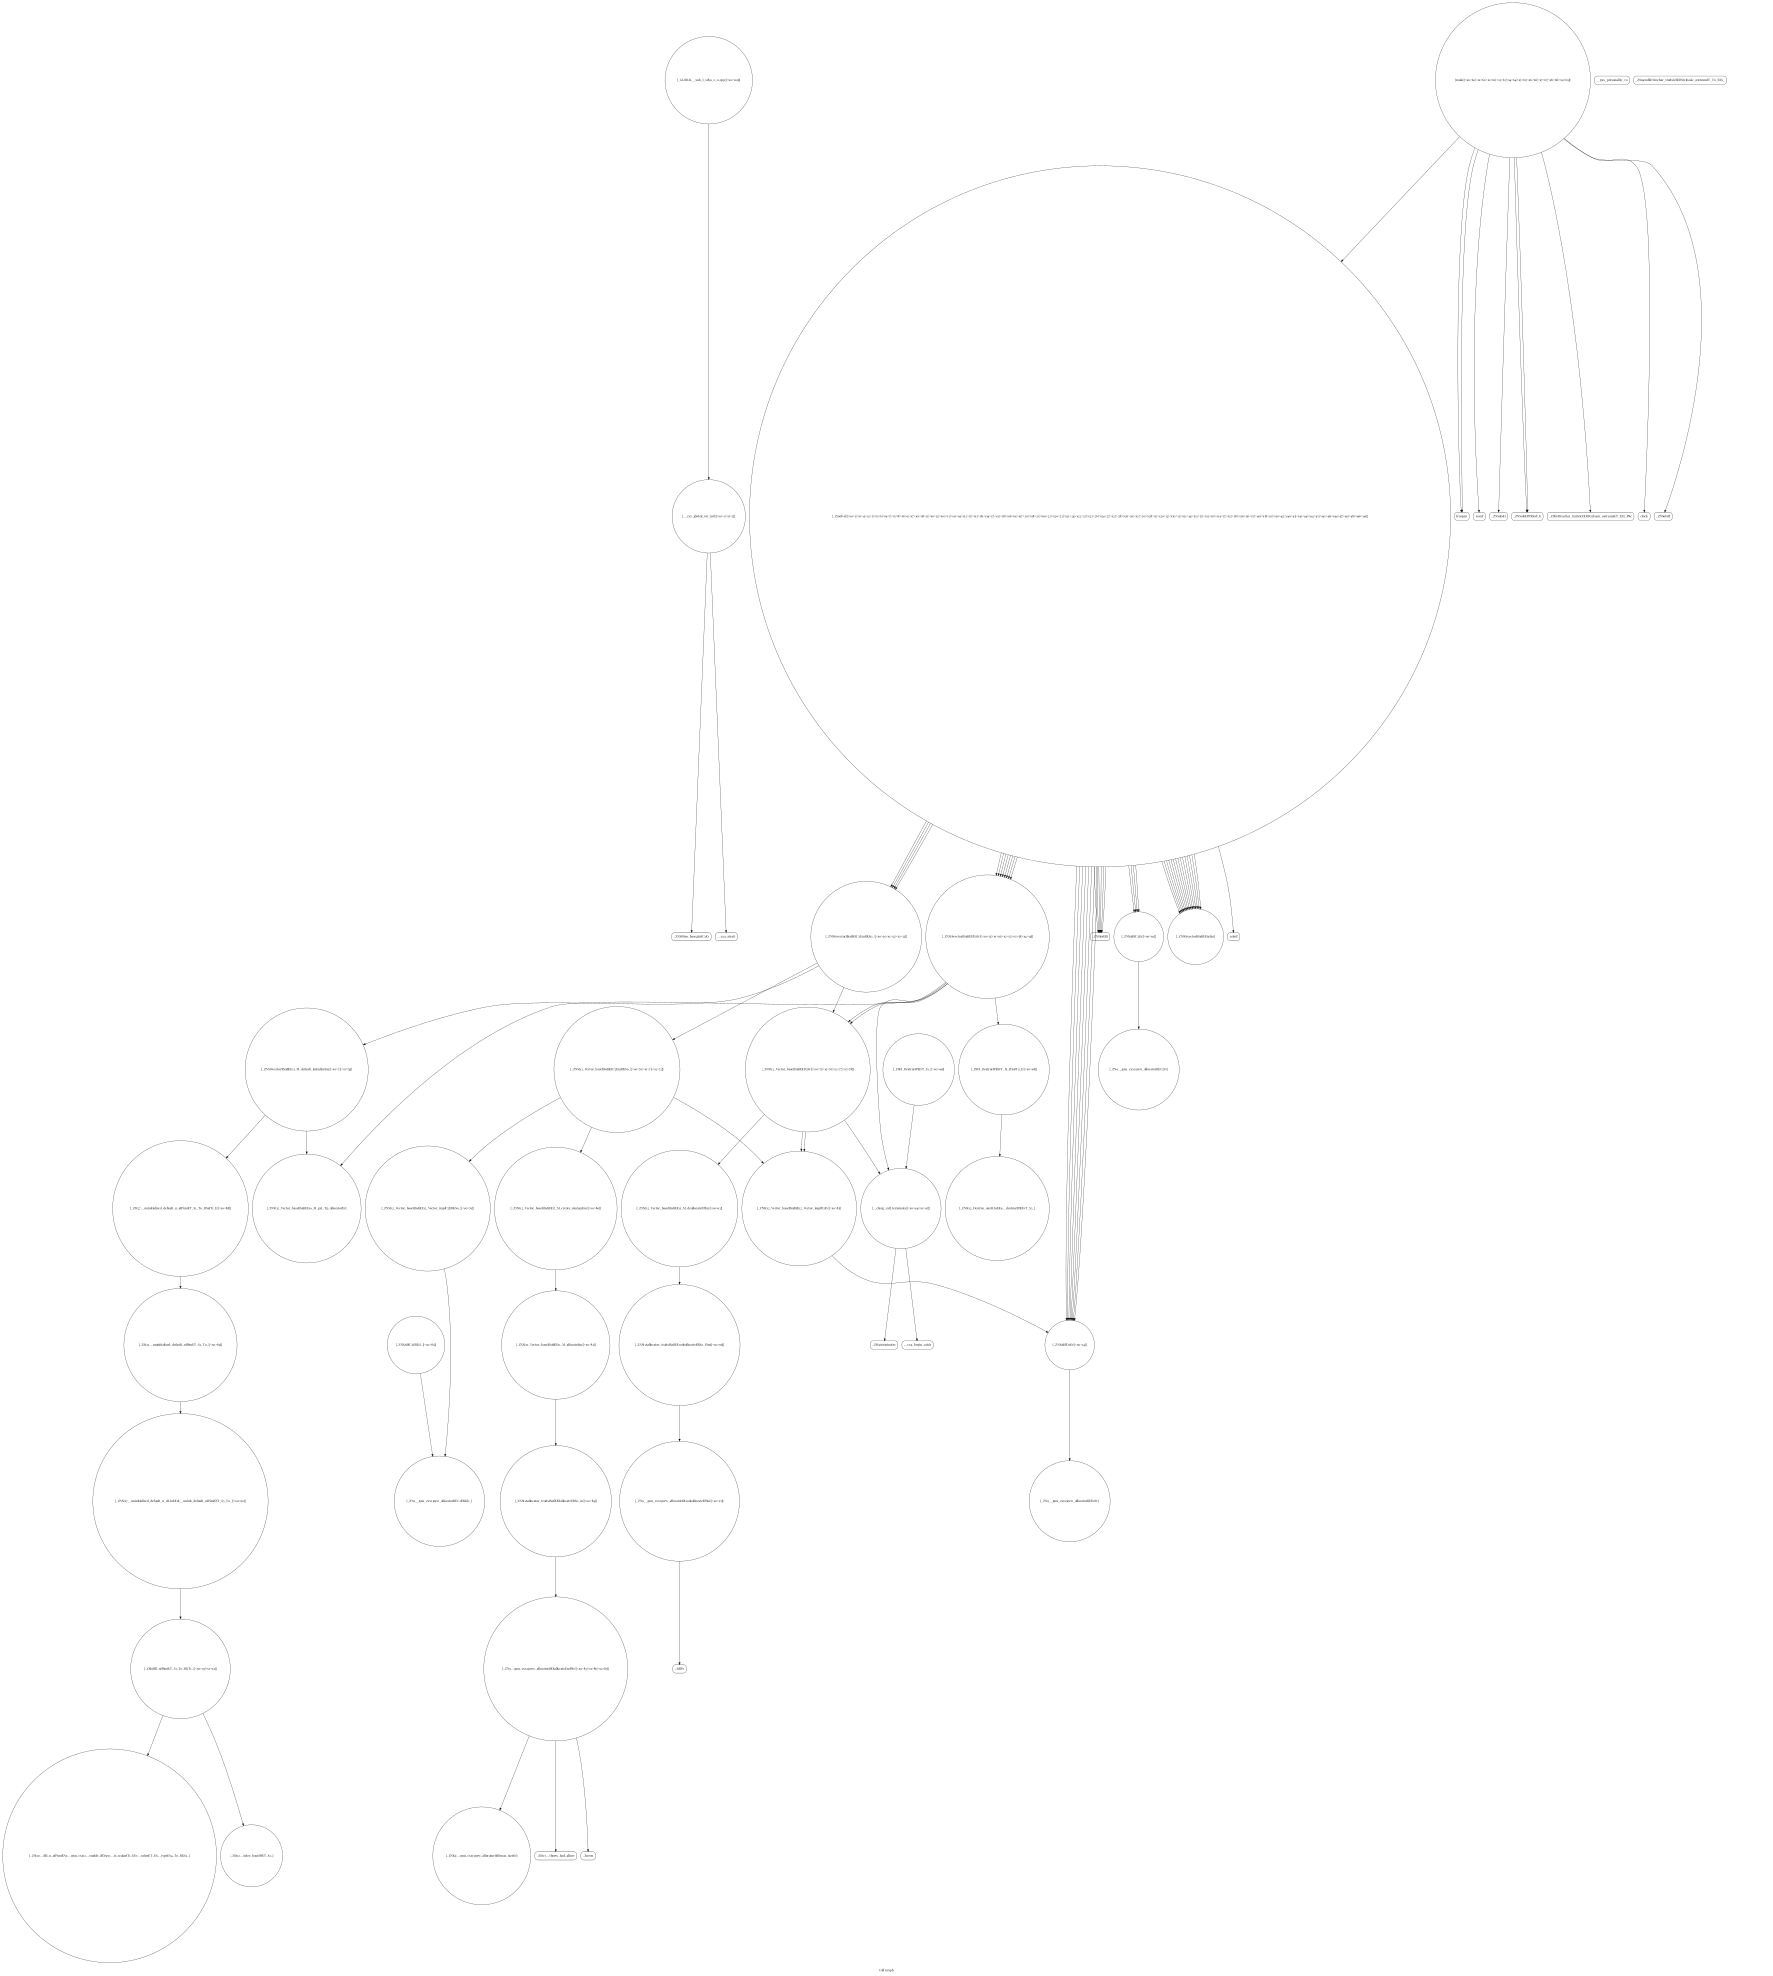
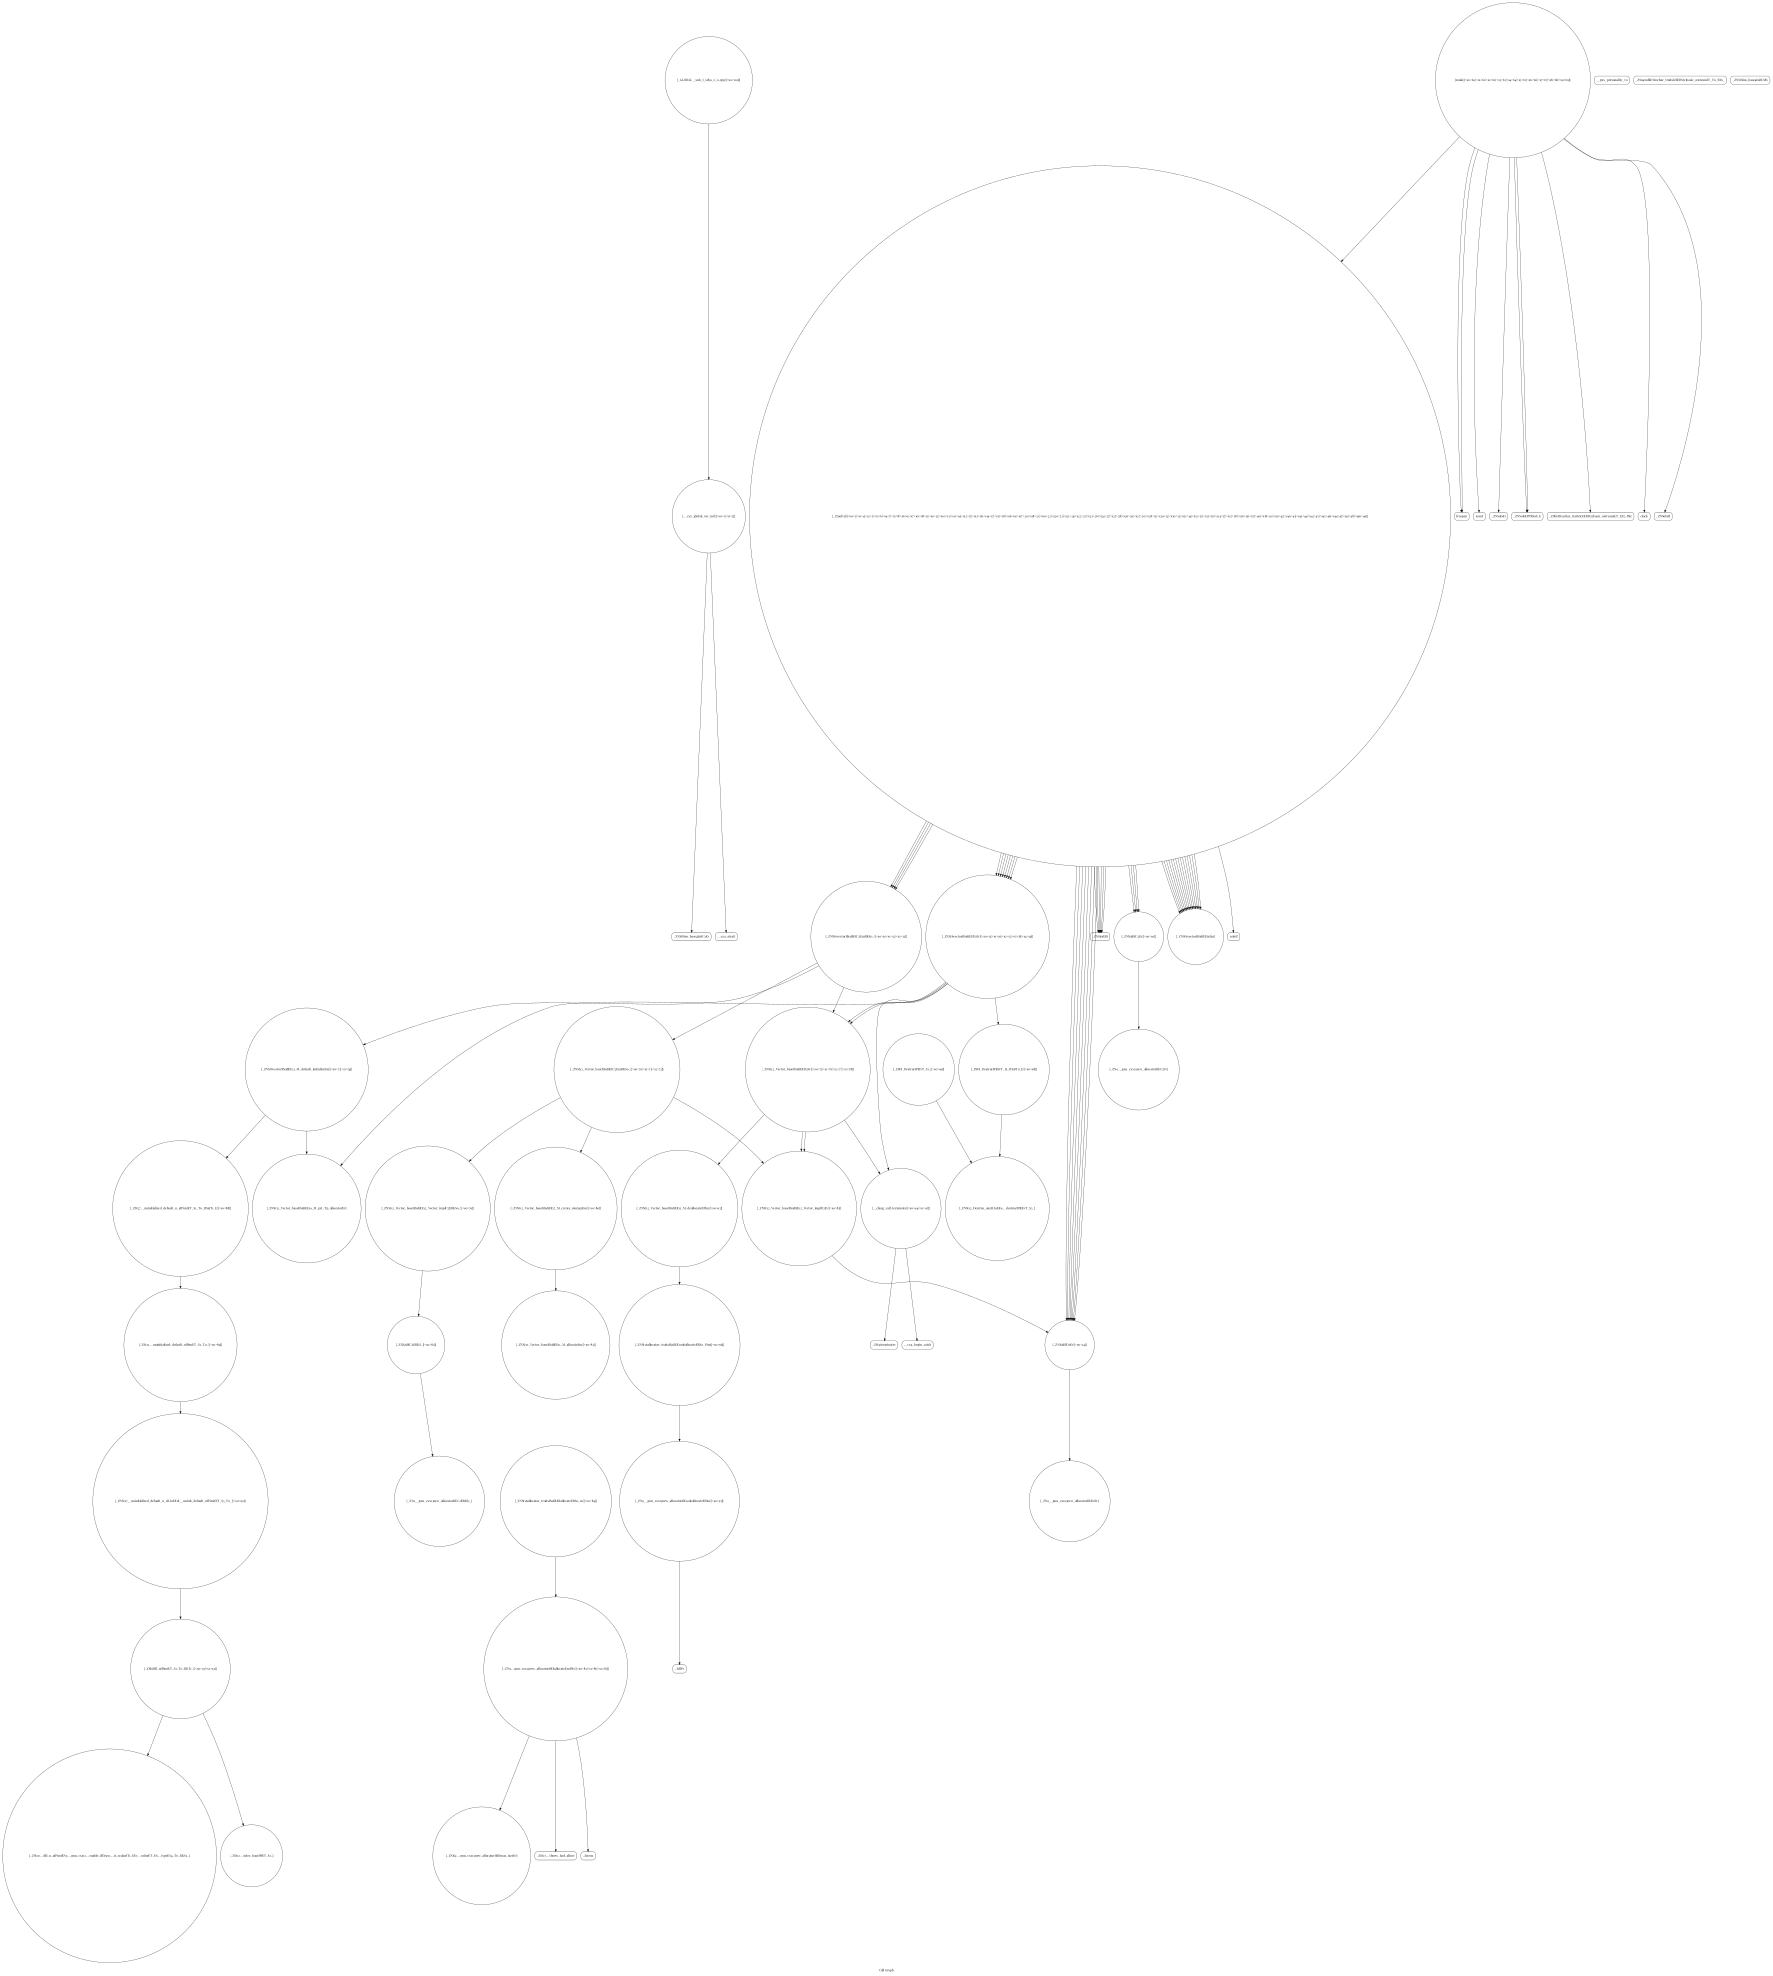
none -> (1750, 80)
(910, 1136) -> (953, 1131)
(451, 1361) -> (421, 1292)
(556, 1421) -> none
